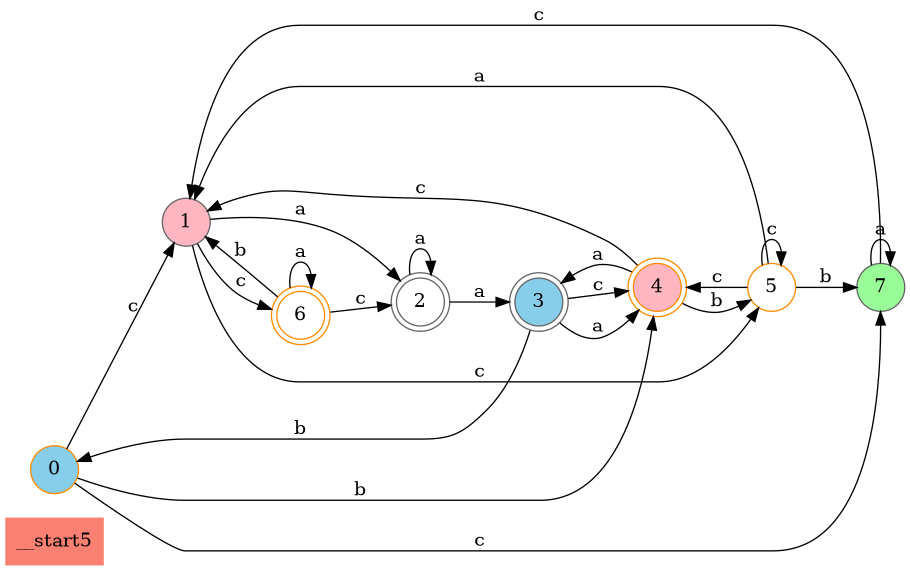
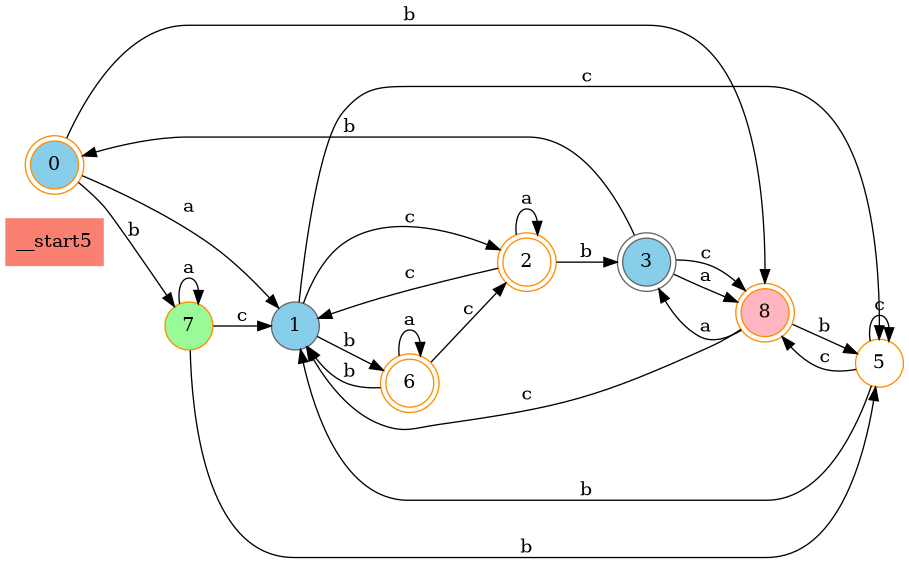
(480, 77) -> (587, 490)
(301, 210) -> (410, 218)
(186, 222) -> (295, 326)
(241, 281) -> (350, 341)
(657, 287) -> (765, 313)
(820, 287) -> (506, 558)
(881, 287) -> (189, 326)
none -> (414, 289)
(480, 292) -> (587, 252)
(420, 302) -> (527, 262)
(133, 307) -> (189, 207)
(55, 470) -> (55, 165)
(480, 541) -> (134, 231)
